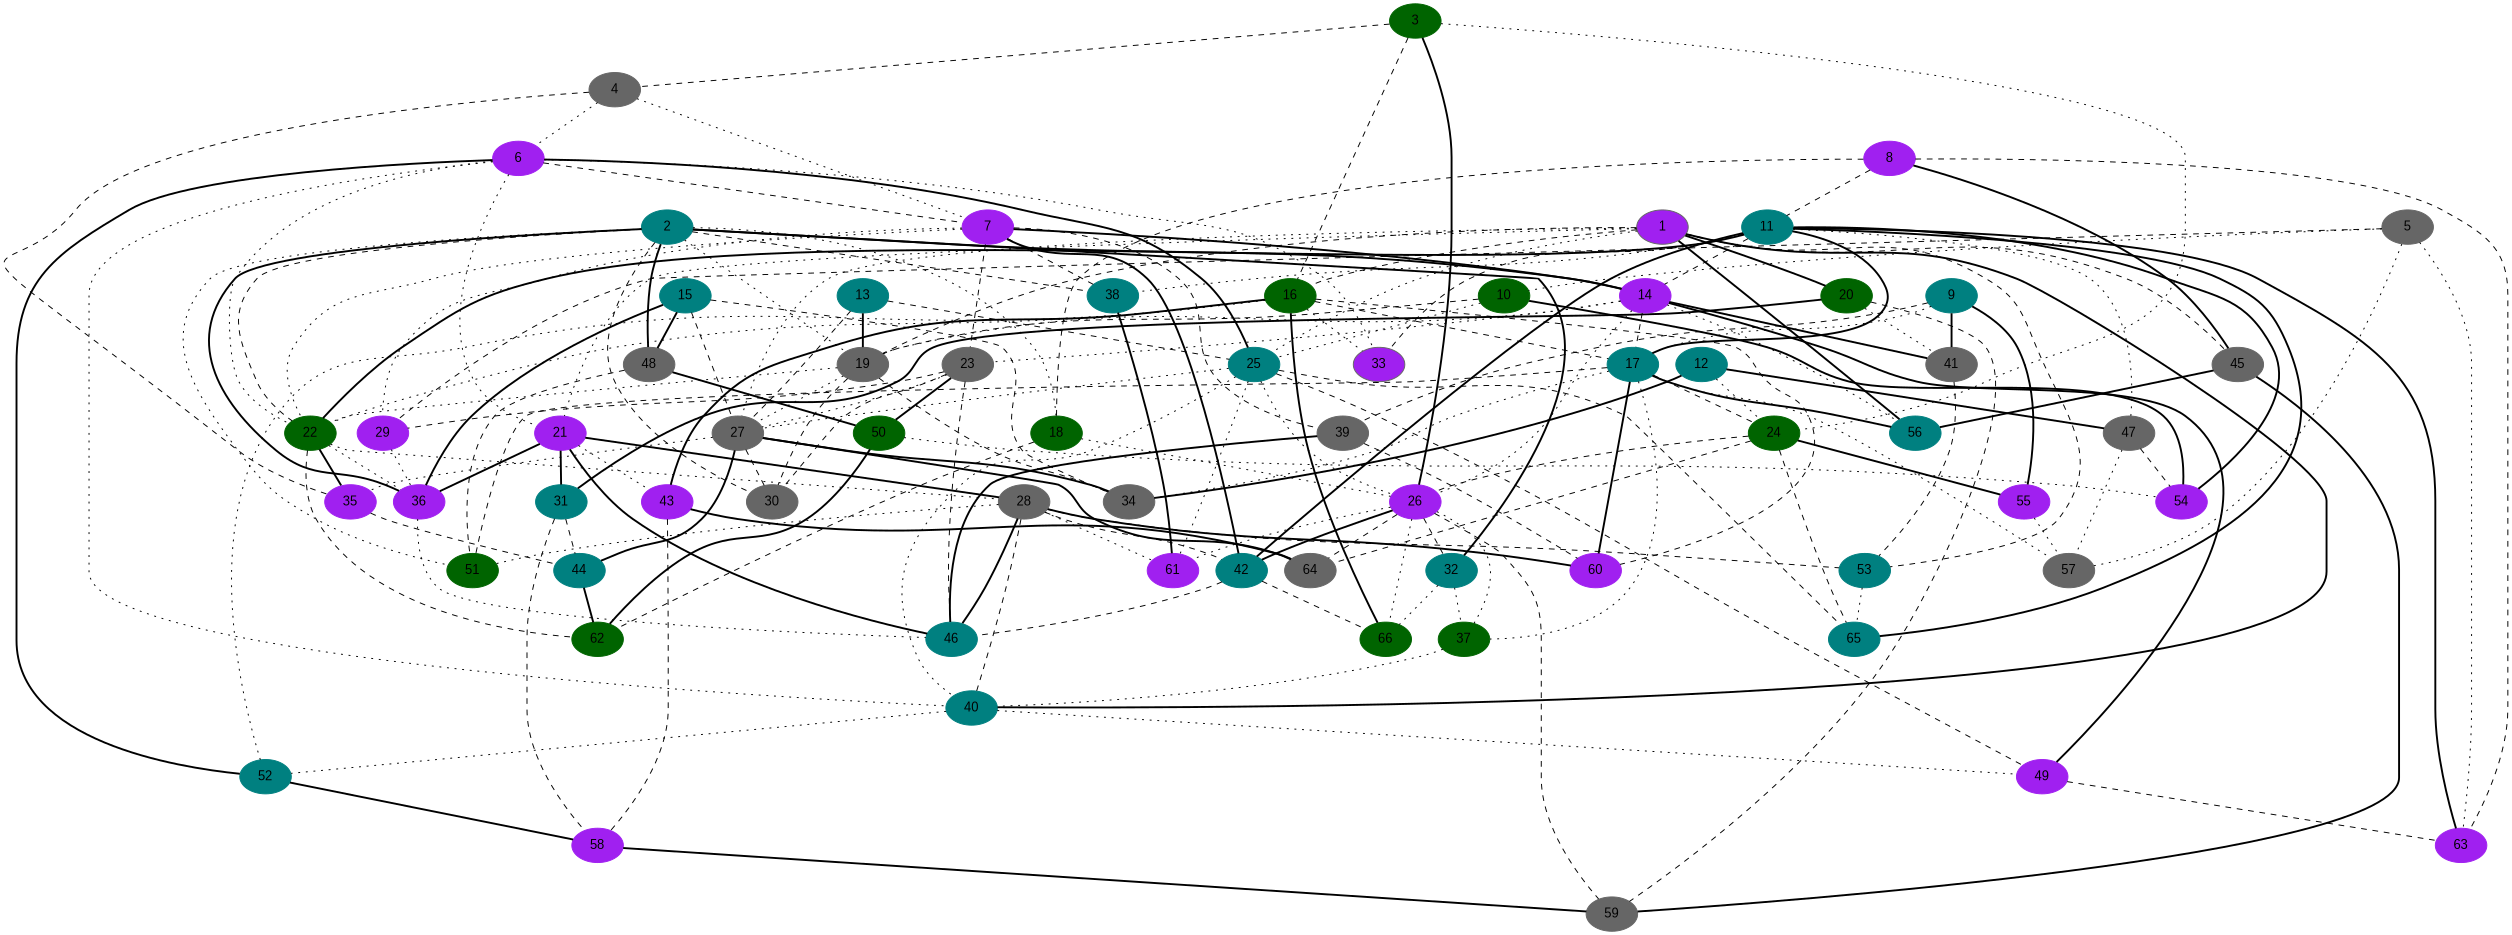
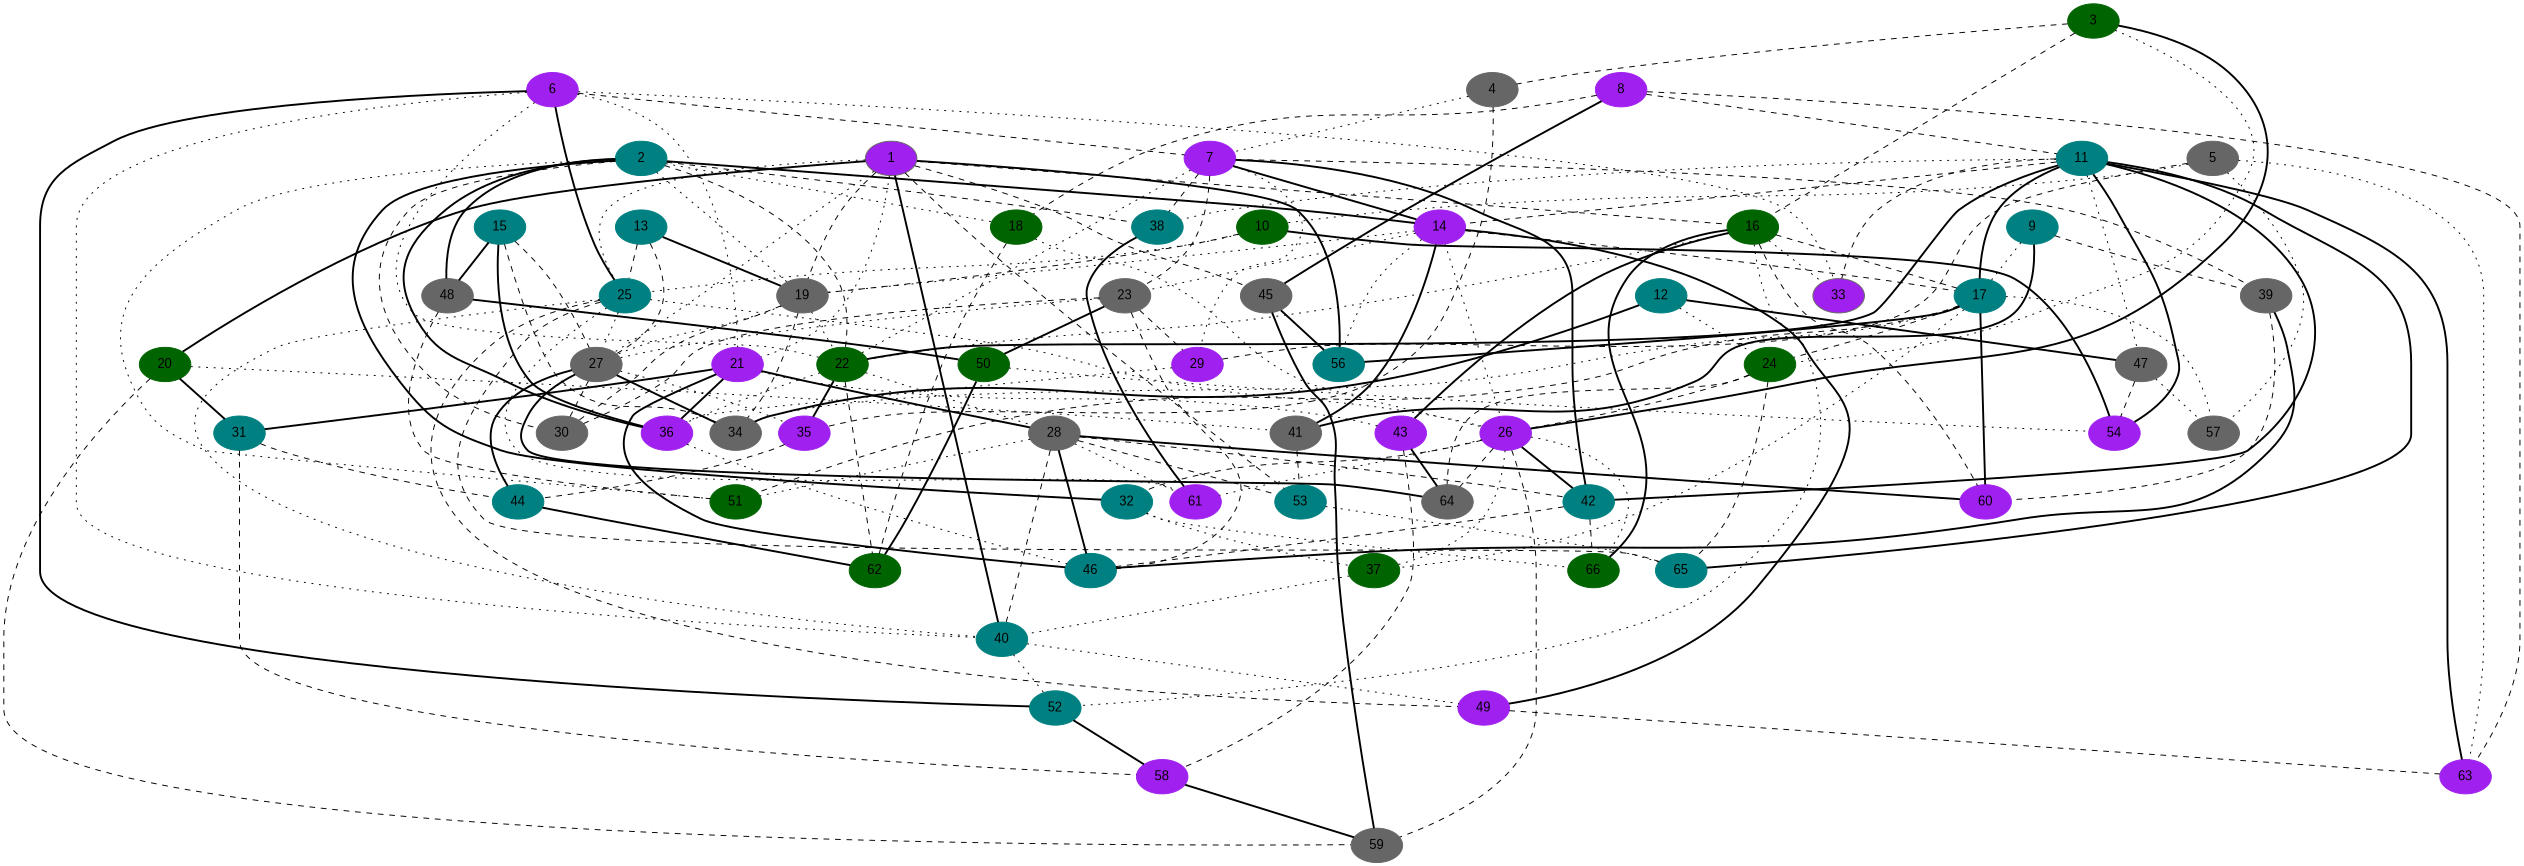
(567, 124) -> none
(2024, 502) -> none
